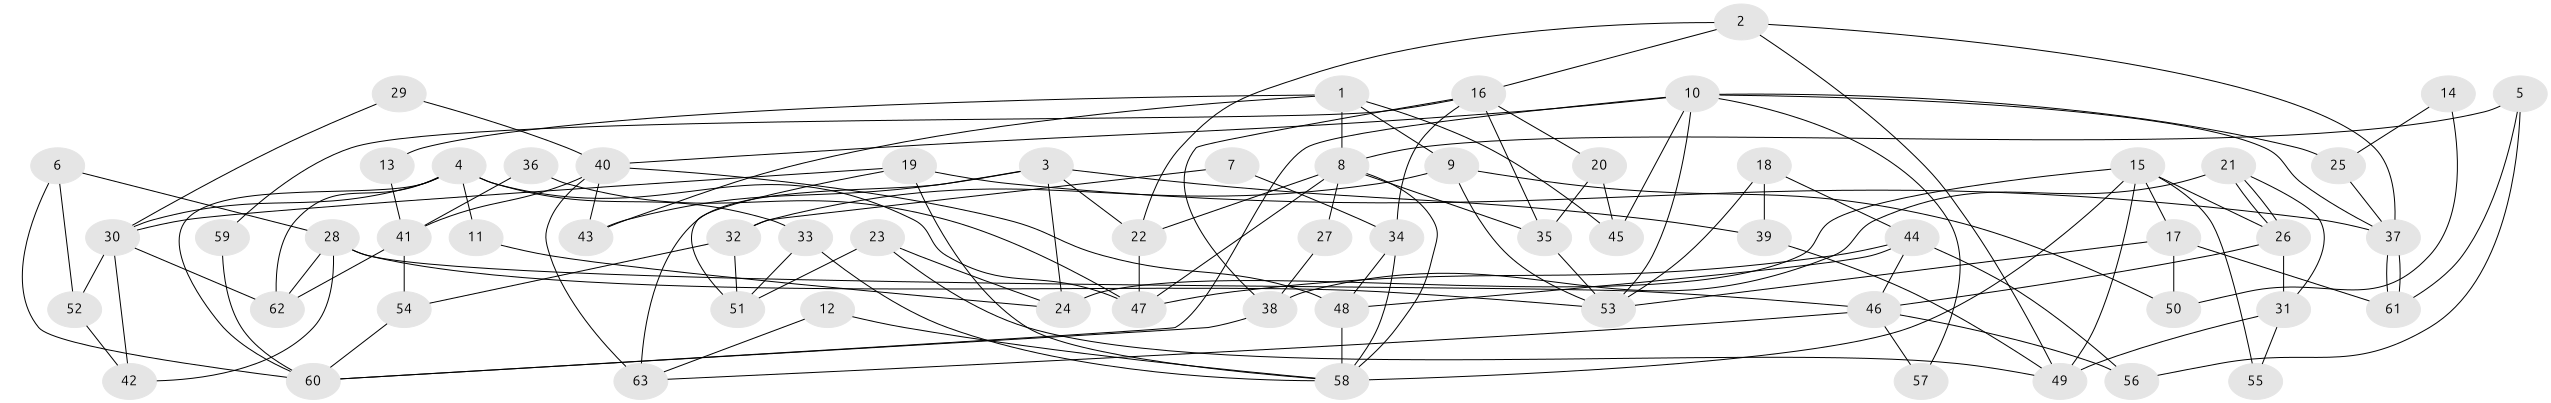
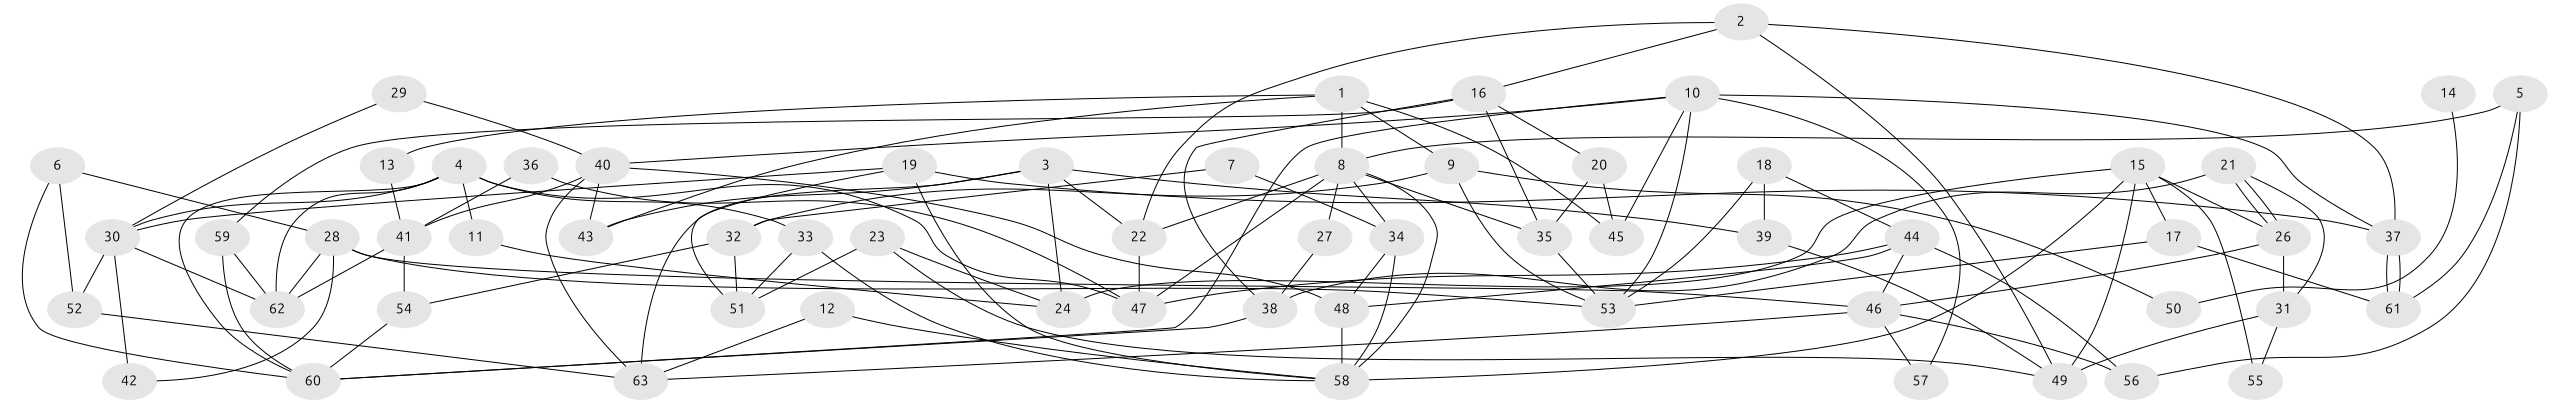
(1411, 157) -> (1376, 210)
(2339, 166) -> none
none -> (250, 274)
(2174, 274) -> none
(99, 342) -> (345, 344)
